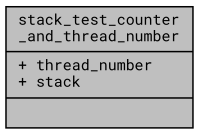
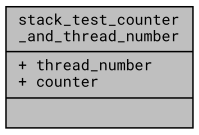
(50, 82) -> (59, 82)
